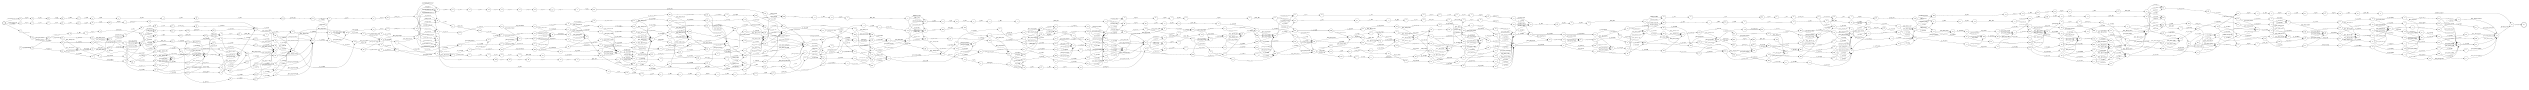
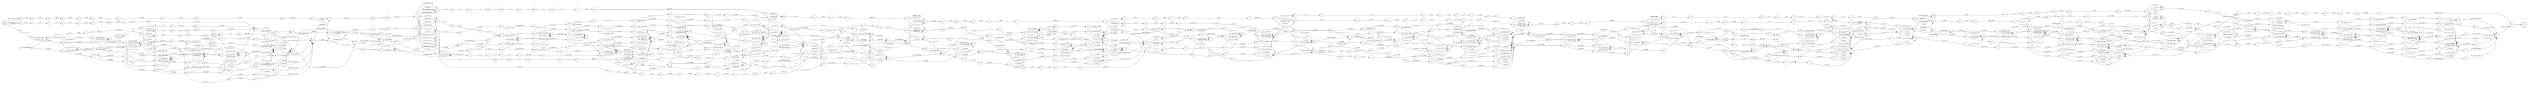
(1699, 53) -> none
